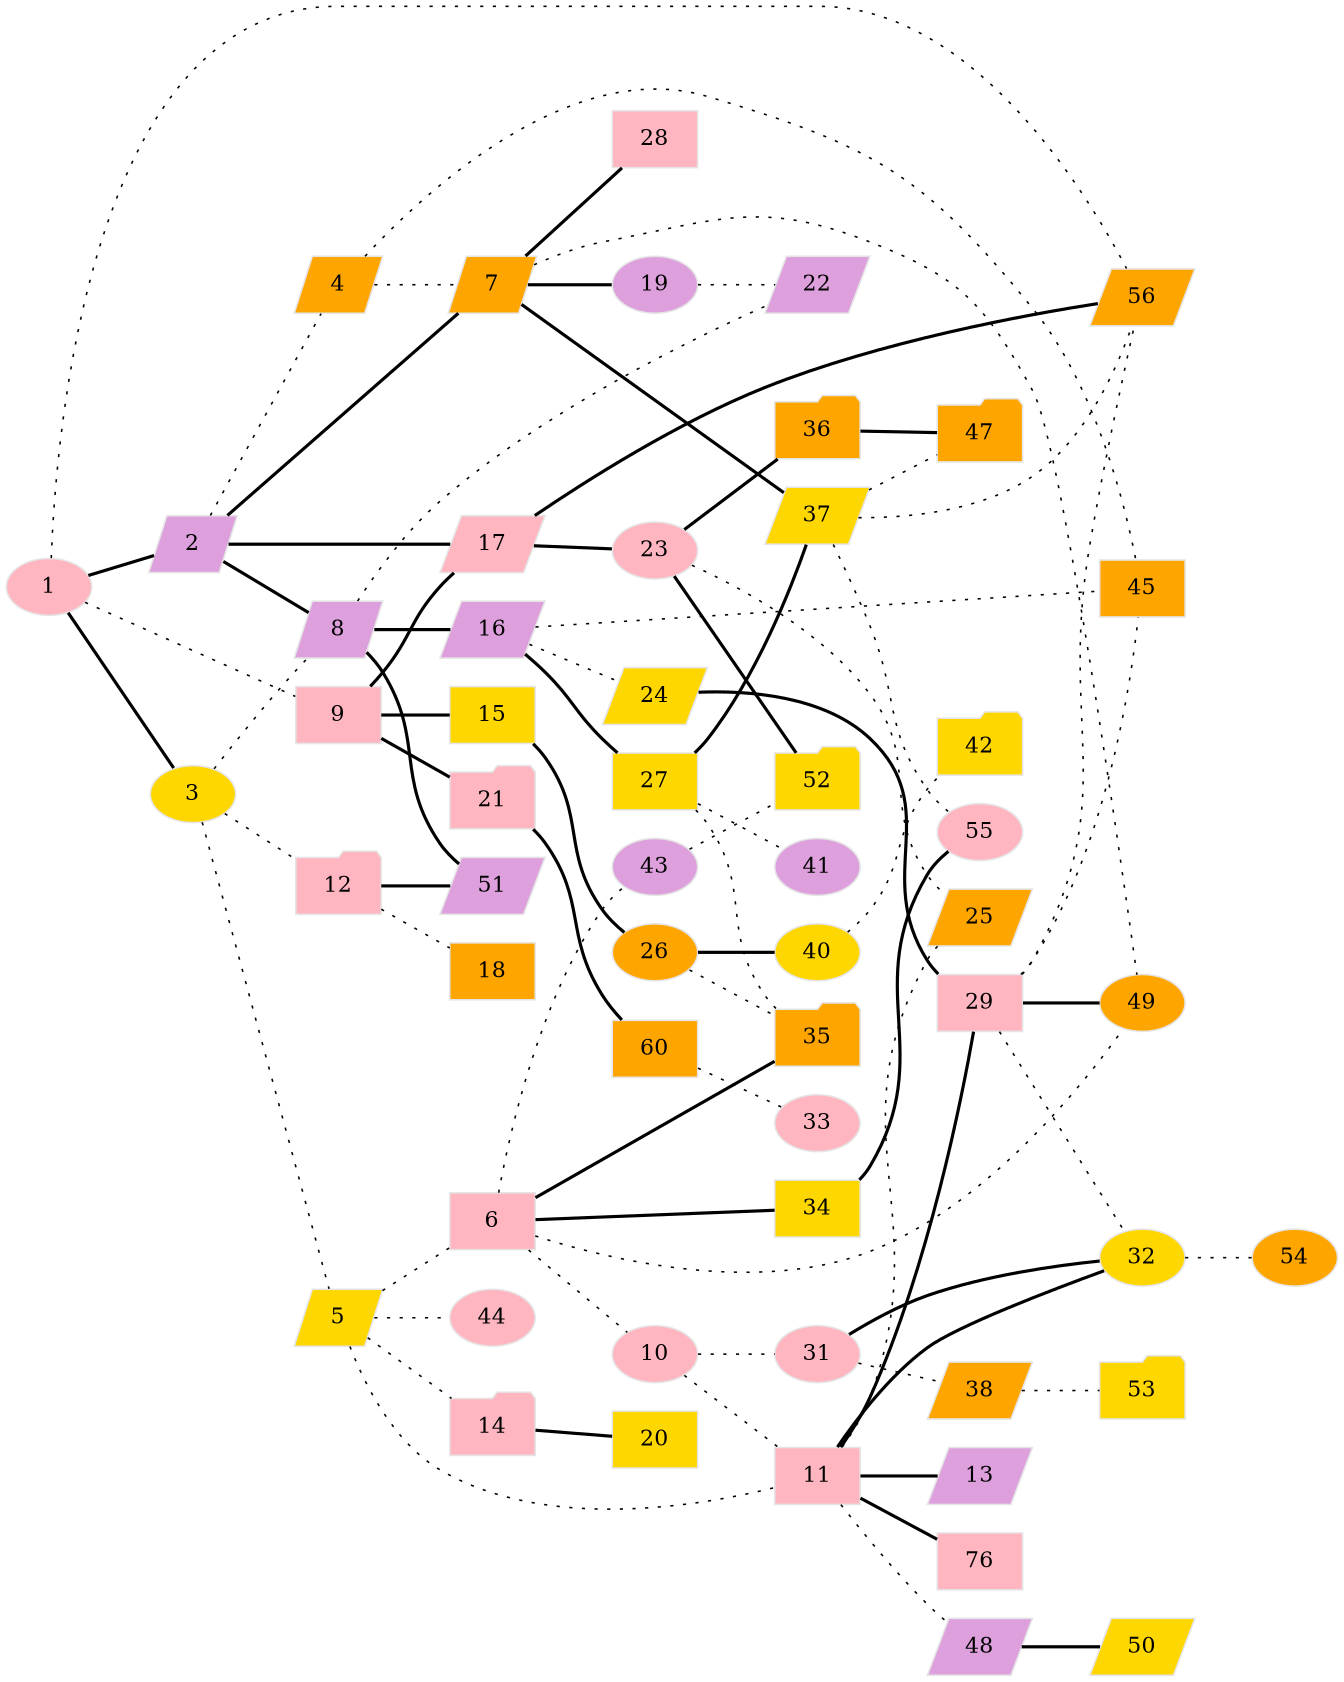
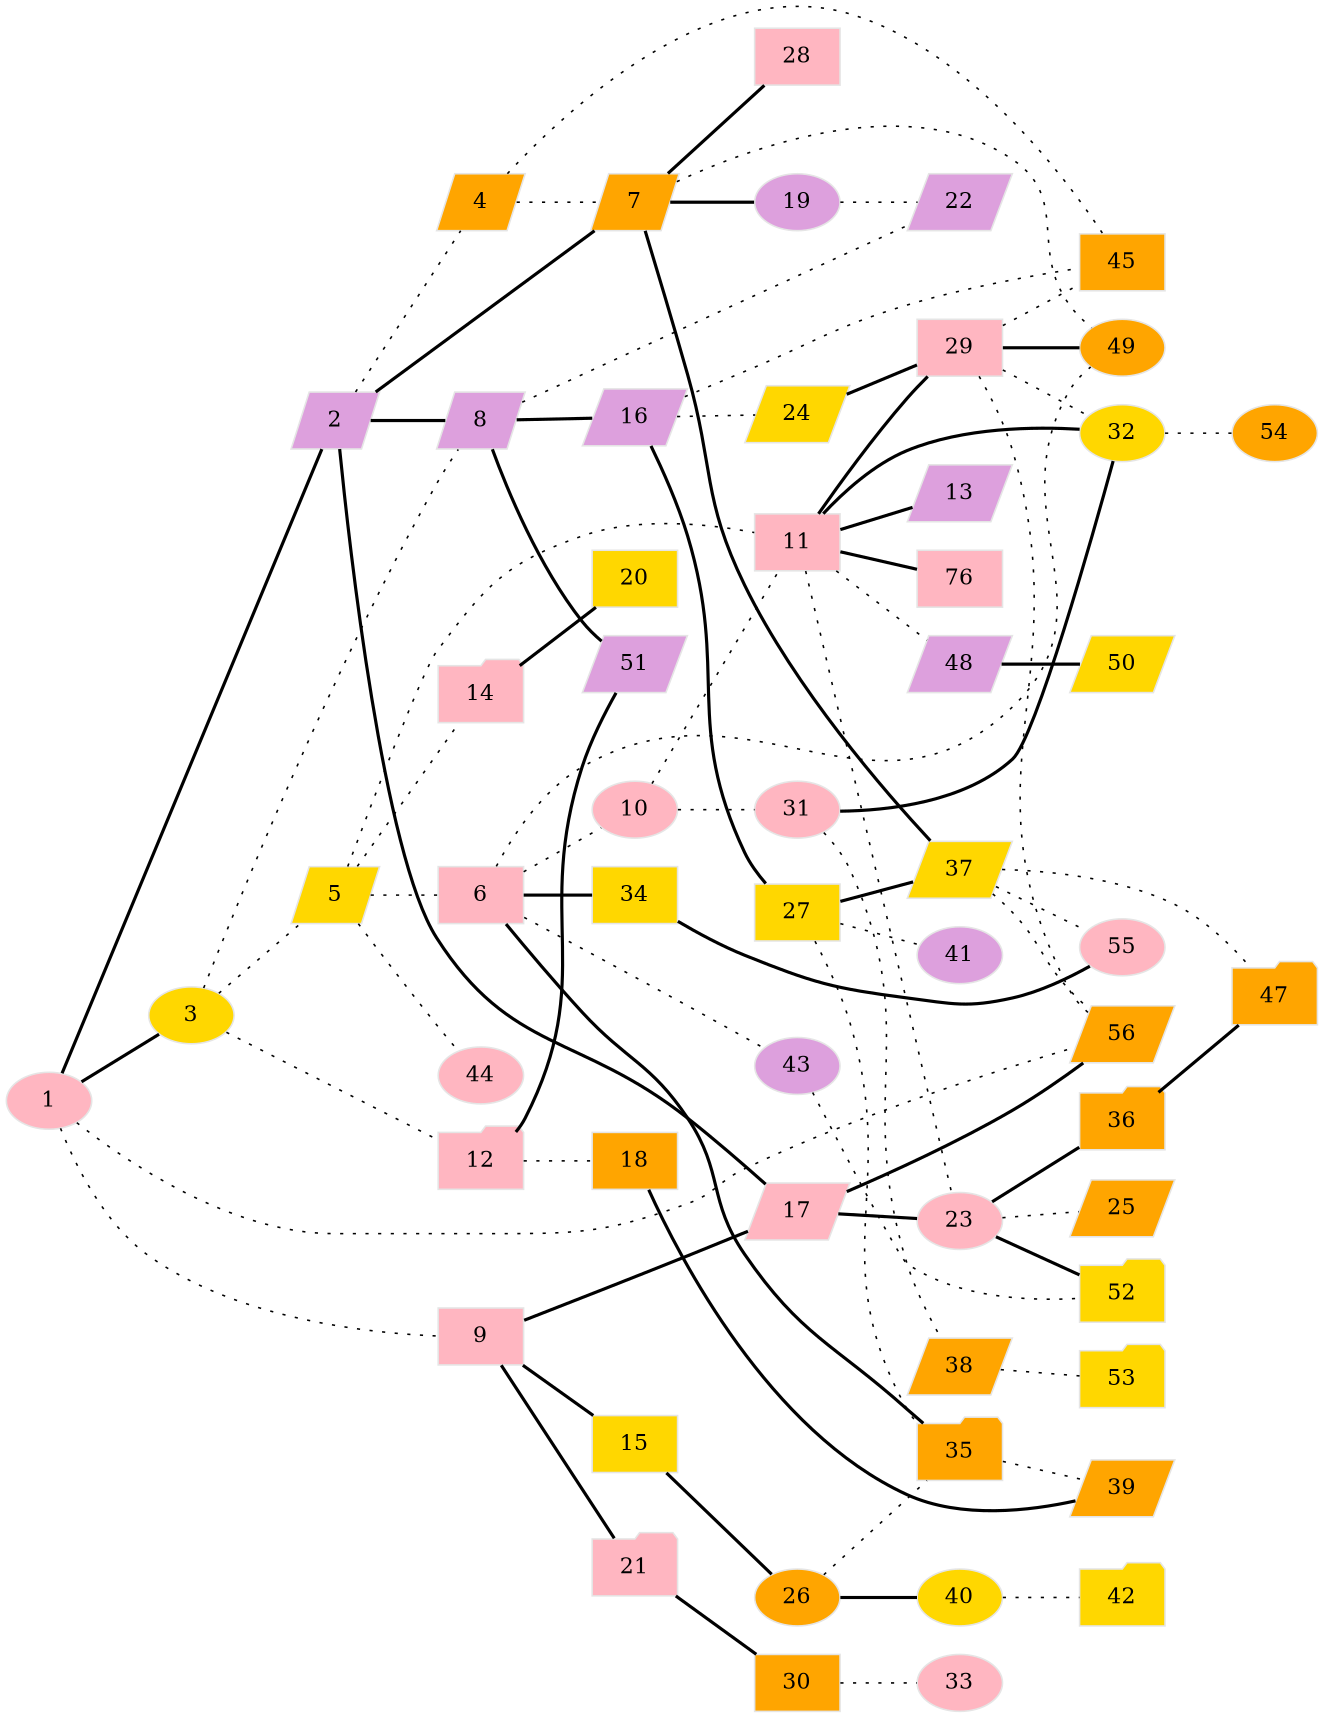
(655, 1049) -> (797, 1683)
(891, 1196) -> (875, 866)
none -> (1122, 1488)
